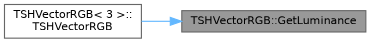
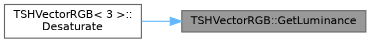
(73, 21) -> (73, 21)
